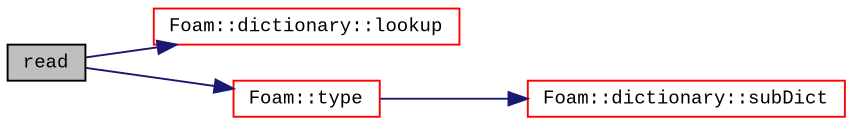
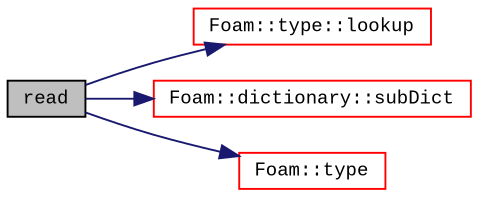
(307, 27) -> (312, 27)
(444, 99) -> (110, 99)
